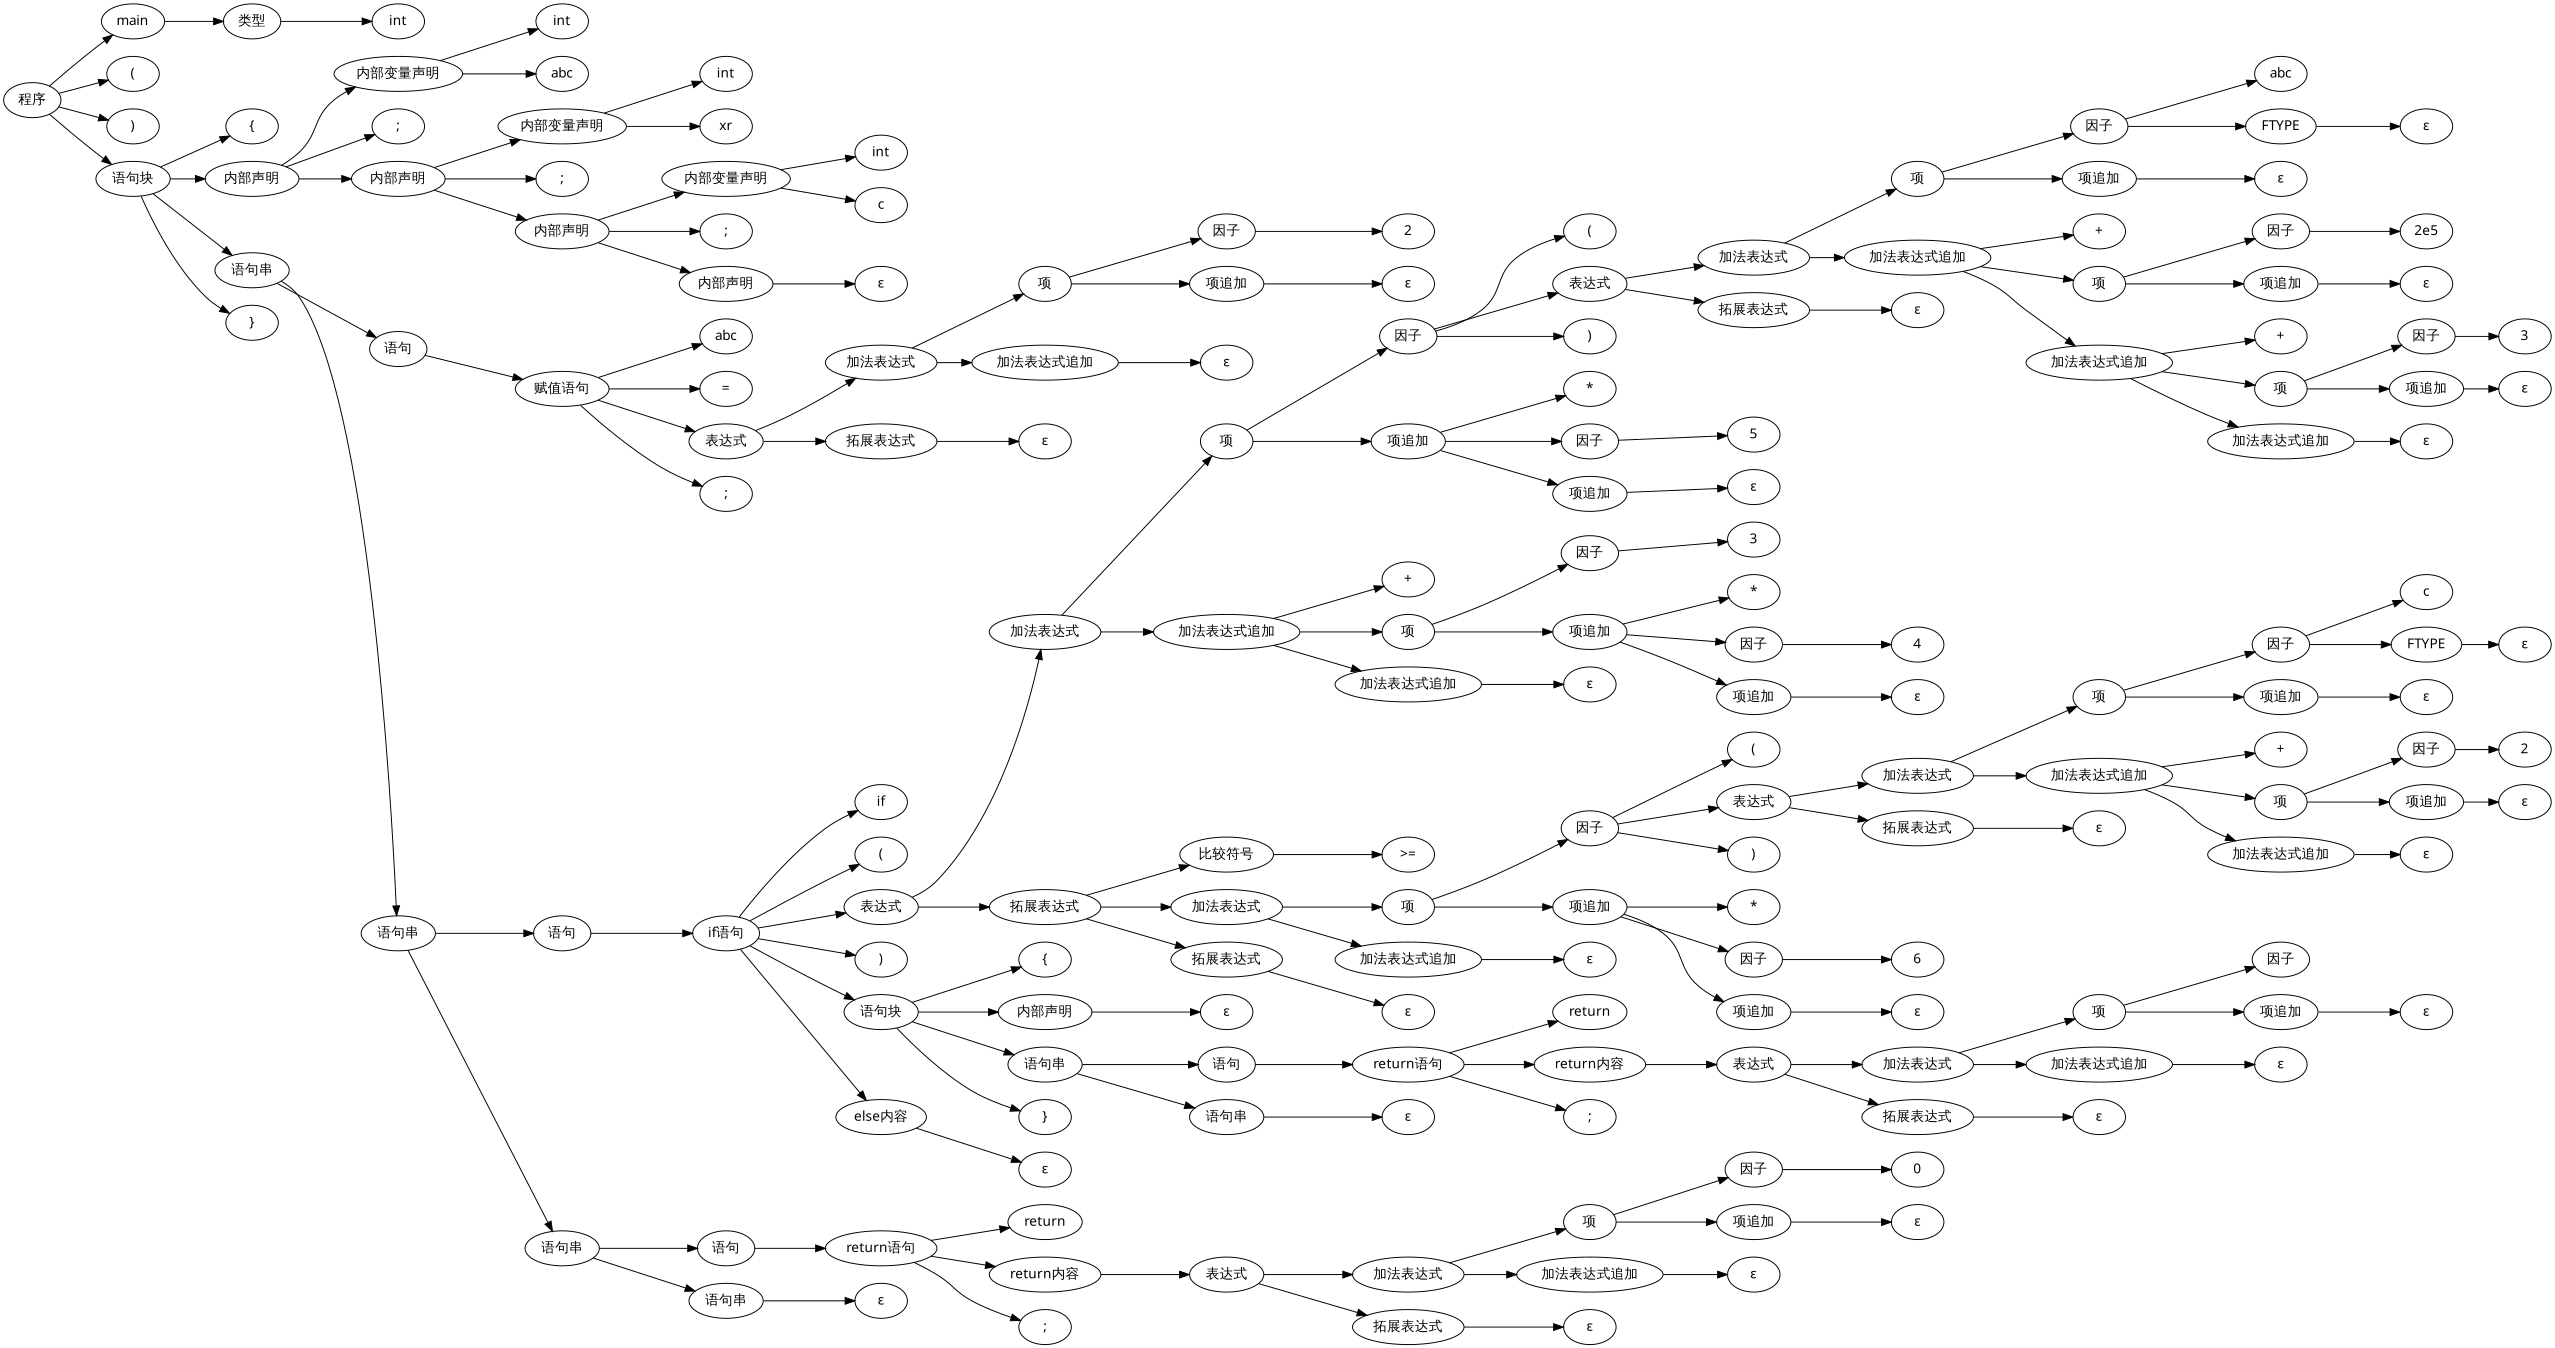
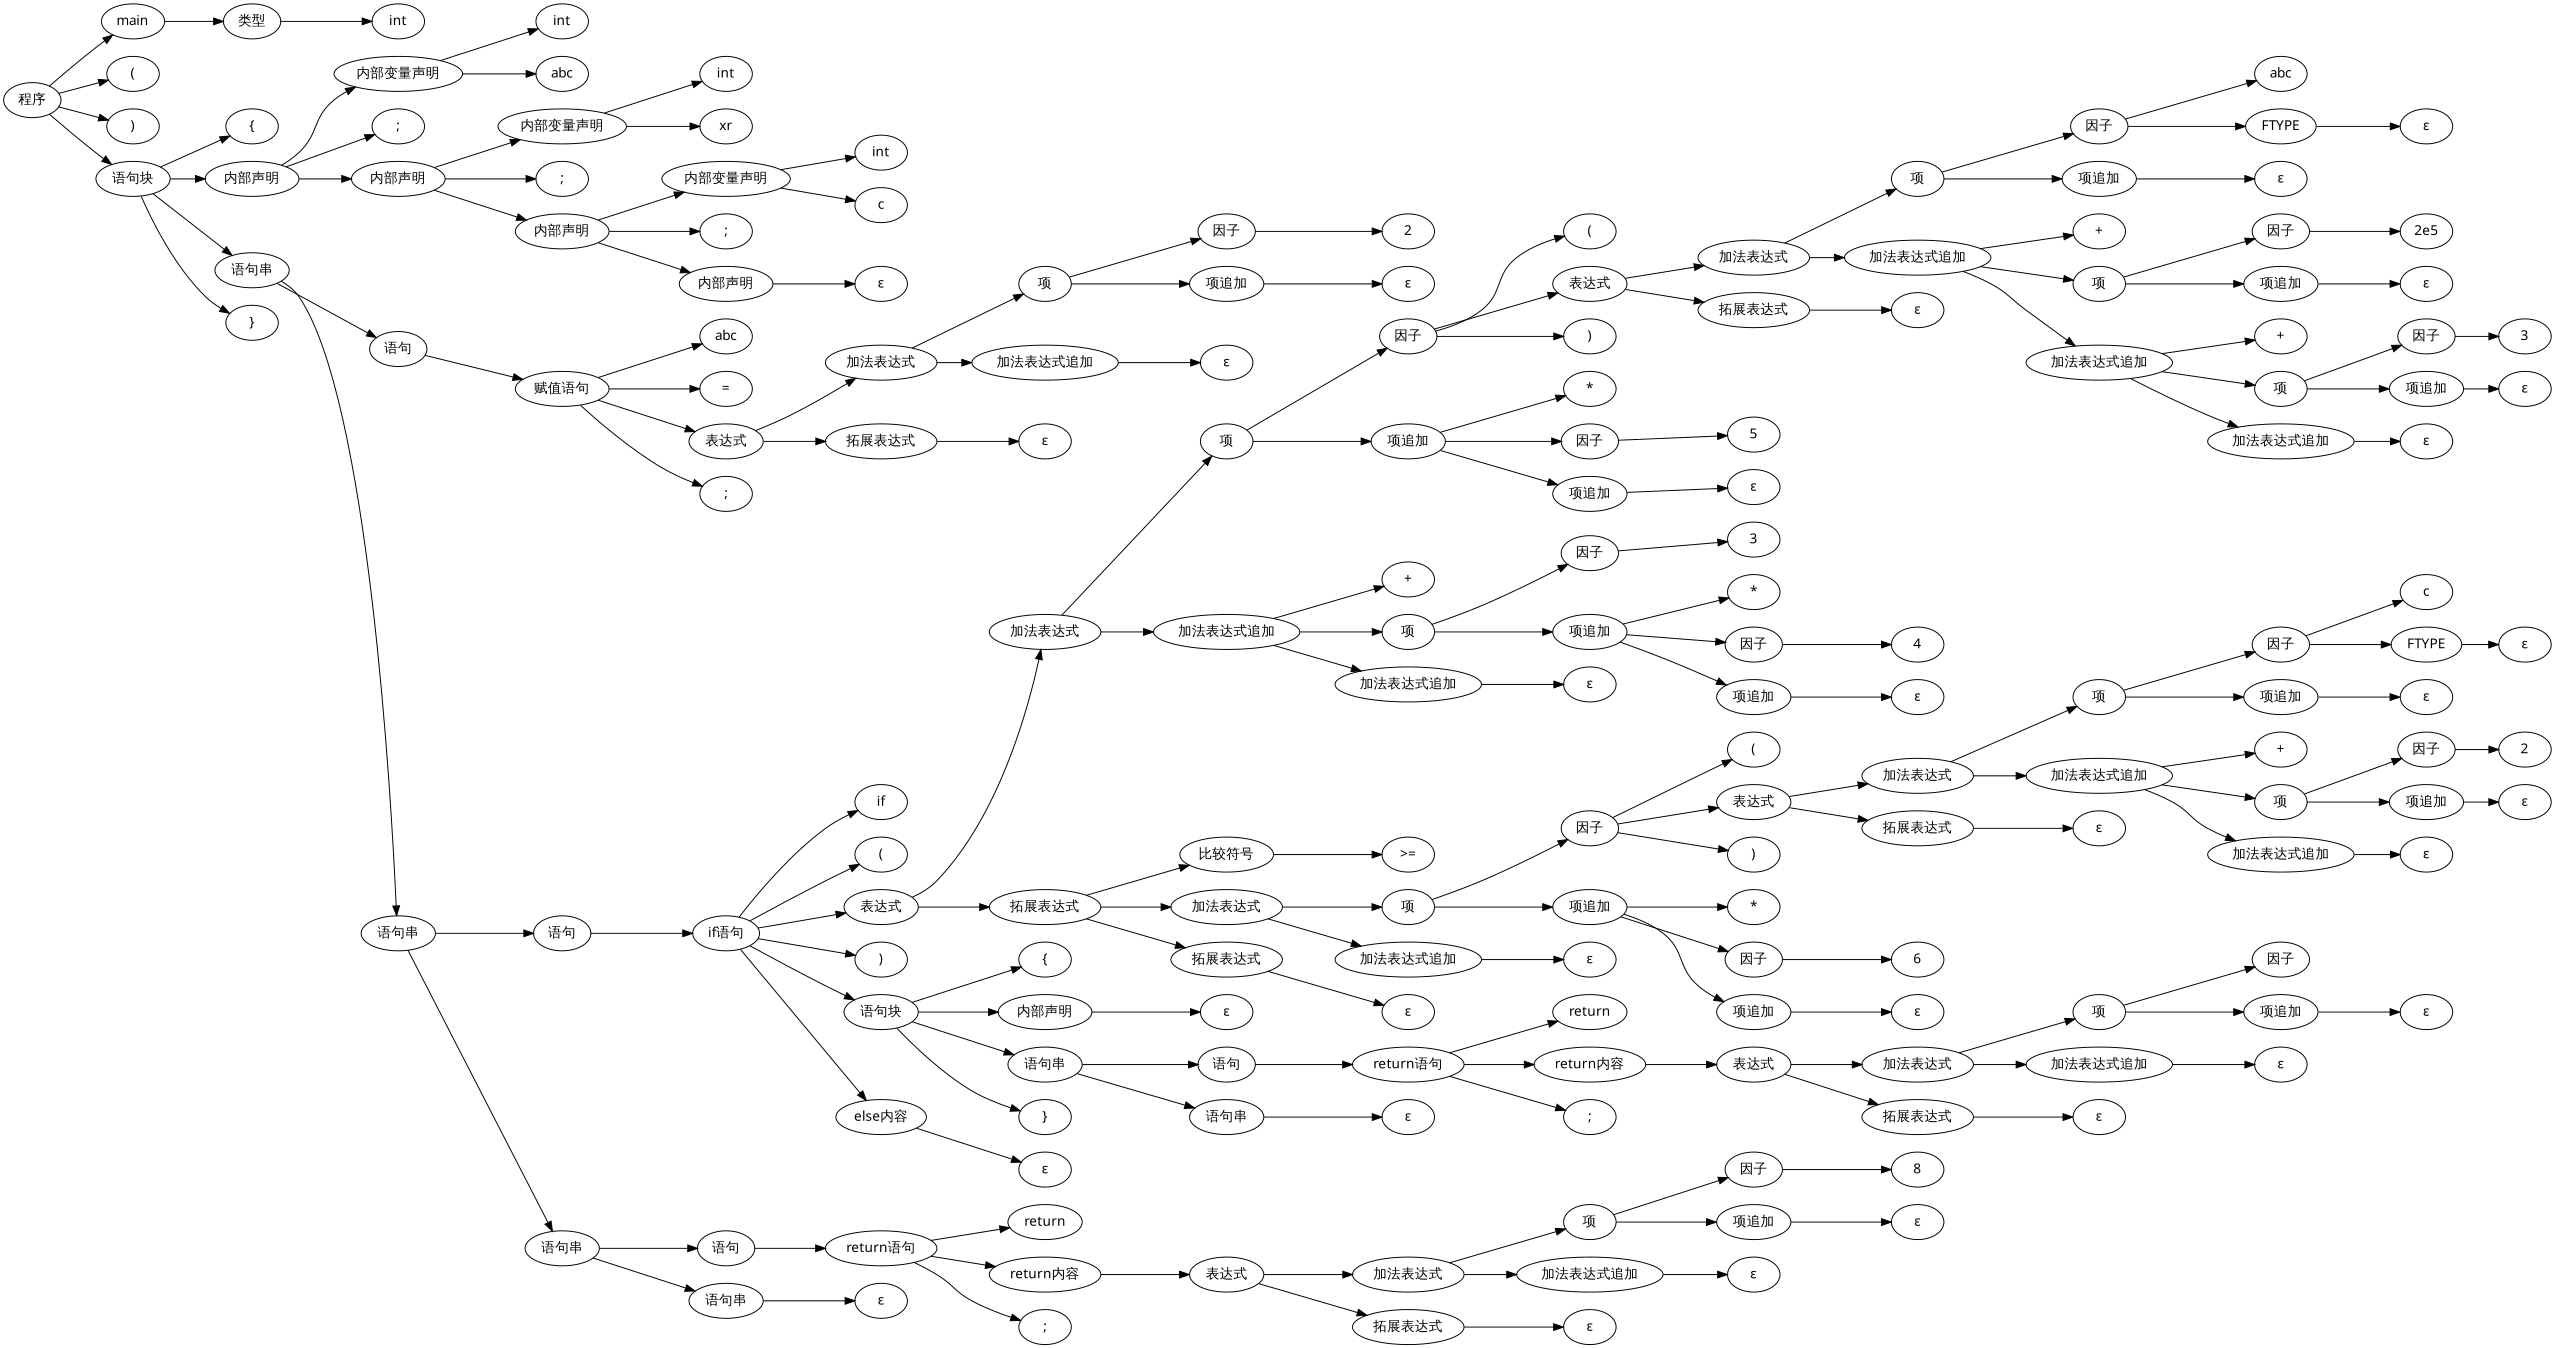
(1918, 1170) -> (1918, 1170)
